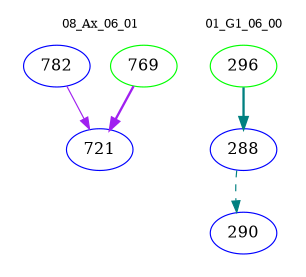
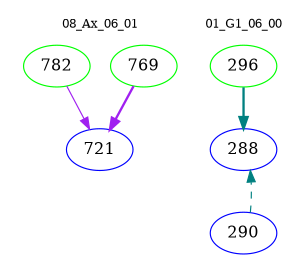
(57, 66) -> (57, 66)
(236, 186) -> (251, 197)
